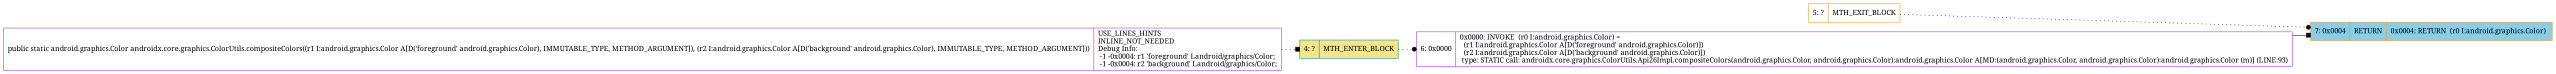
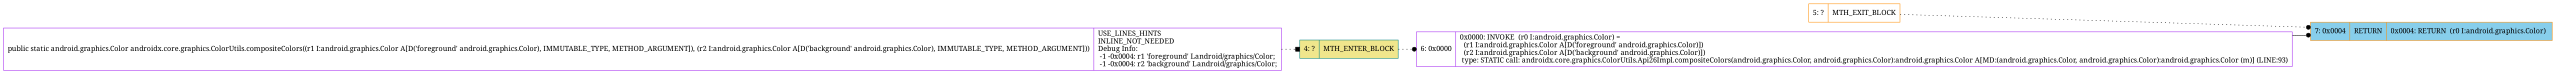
(2299, 35) -> (2299, 35)
